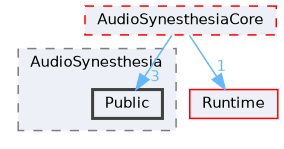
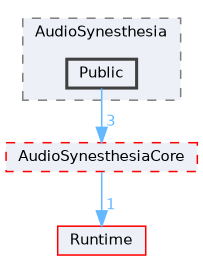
(157, 58) -> (102, 110)
